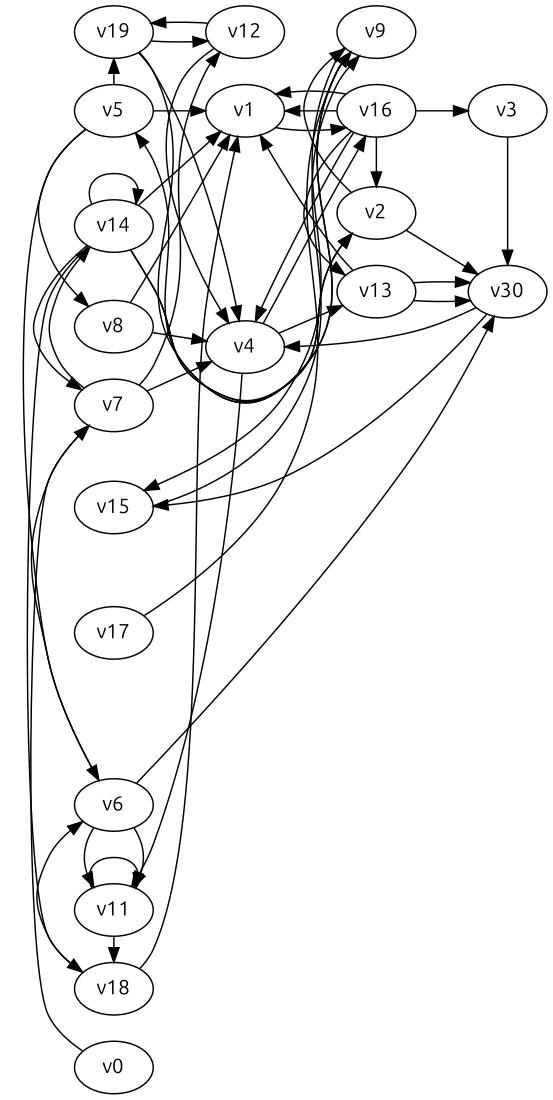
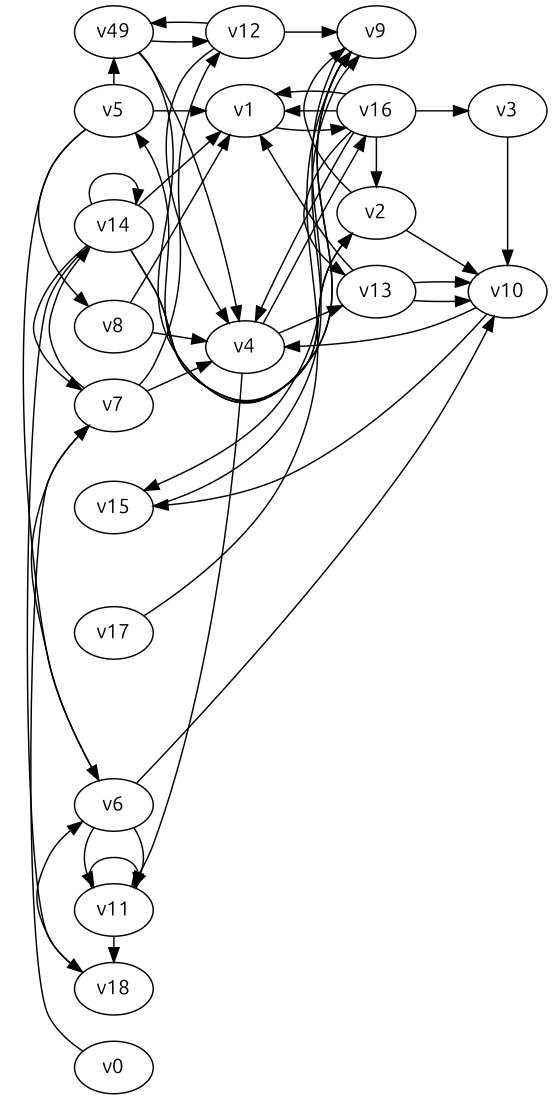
(114, 32) -> (114, 32)
none -> (304, 32)
(508, 292) -> (508, 292)
(196, 563) -> none
